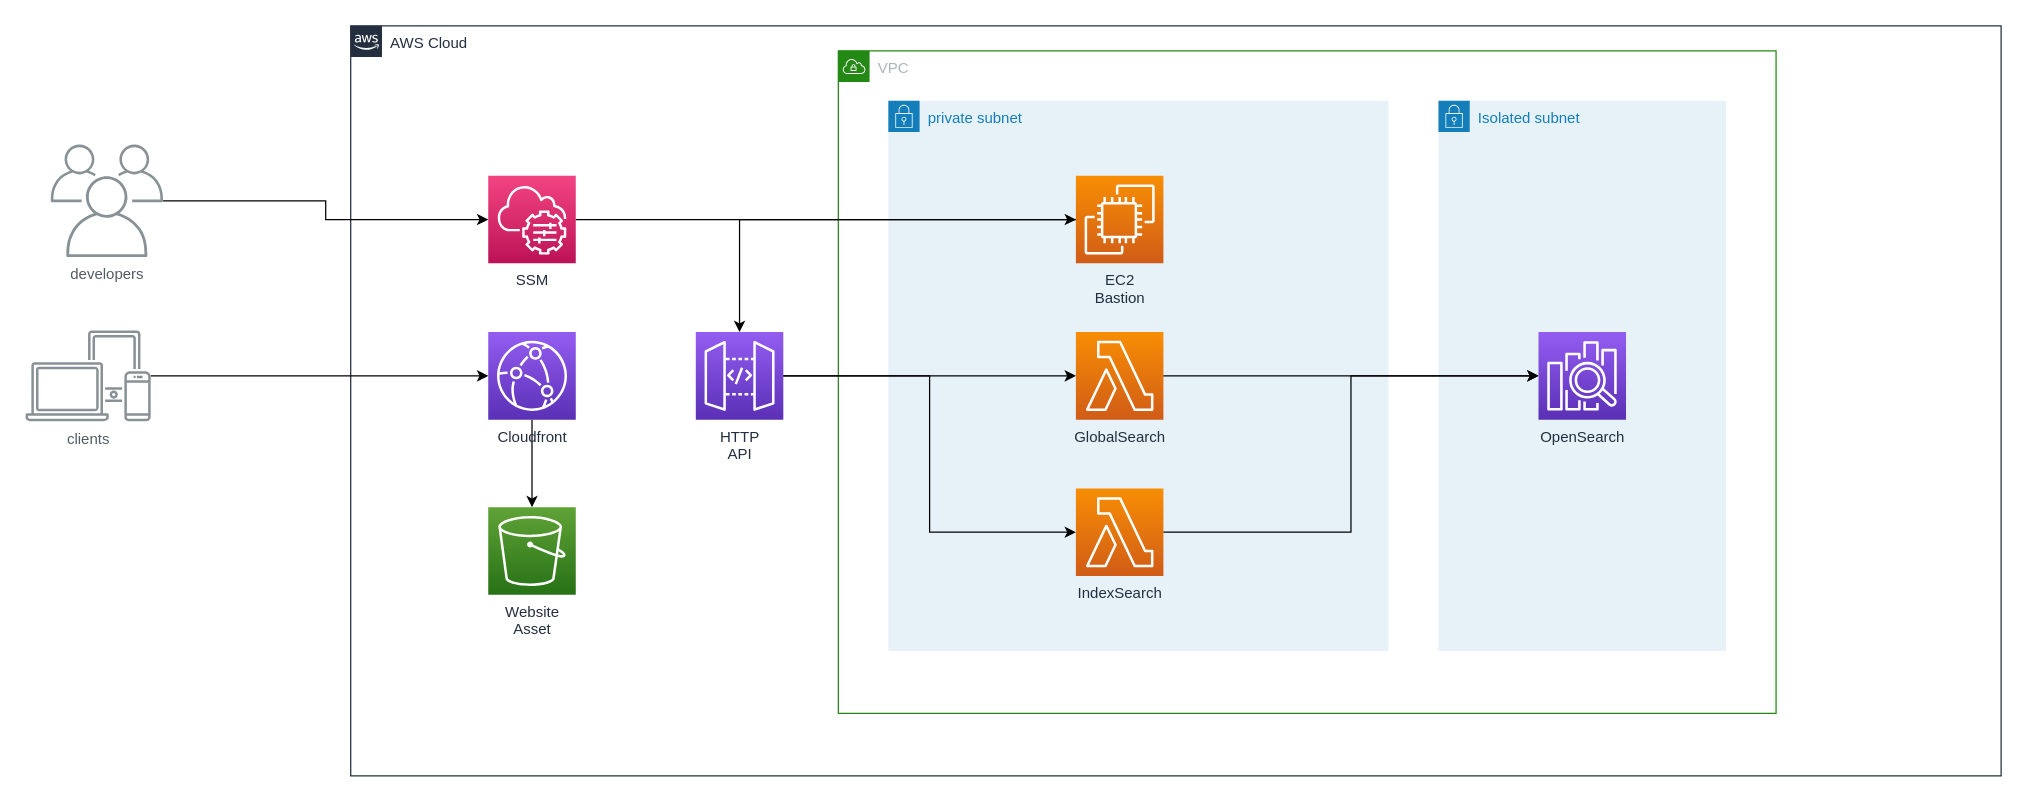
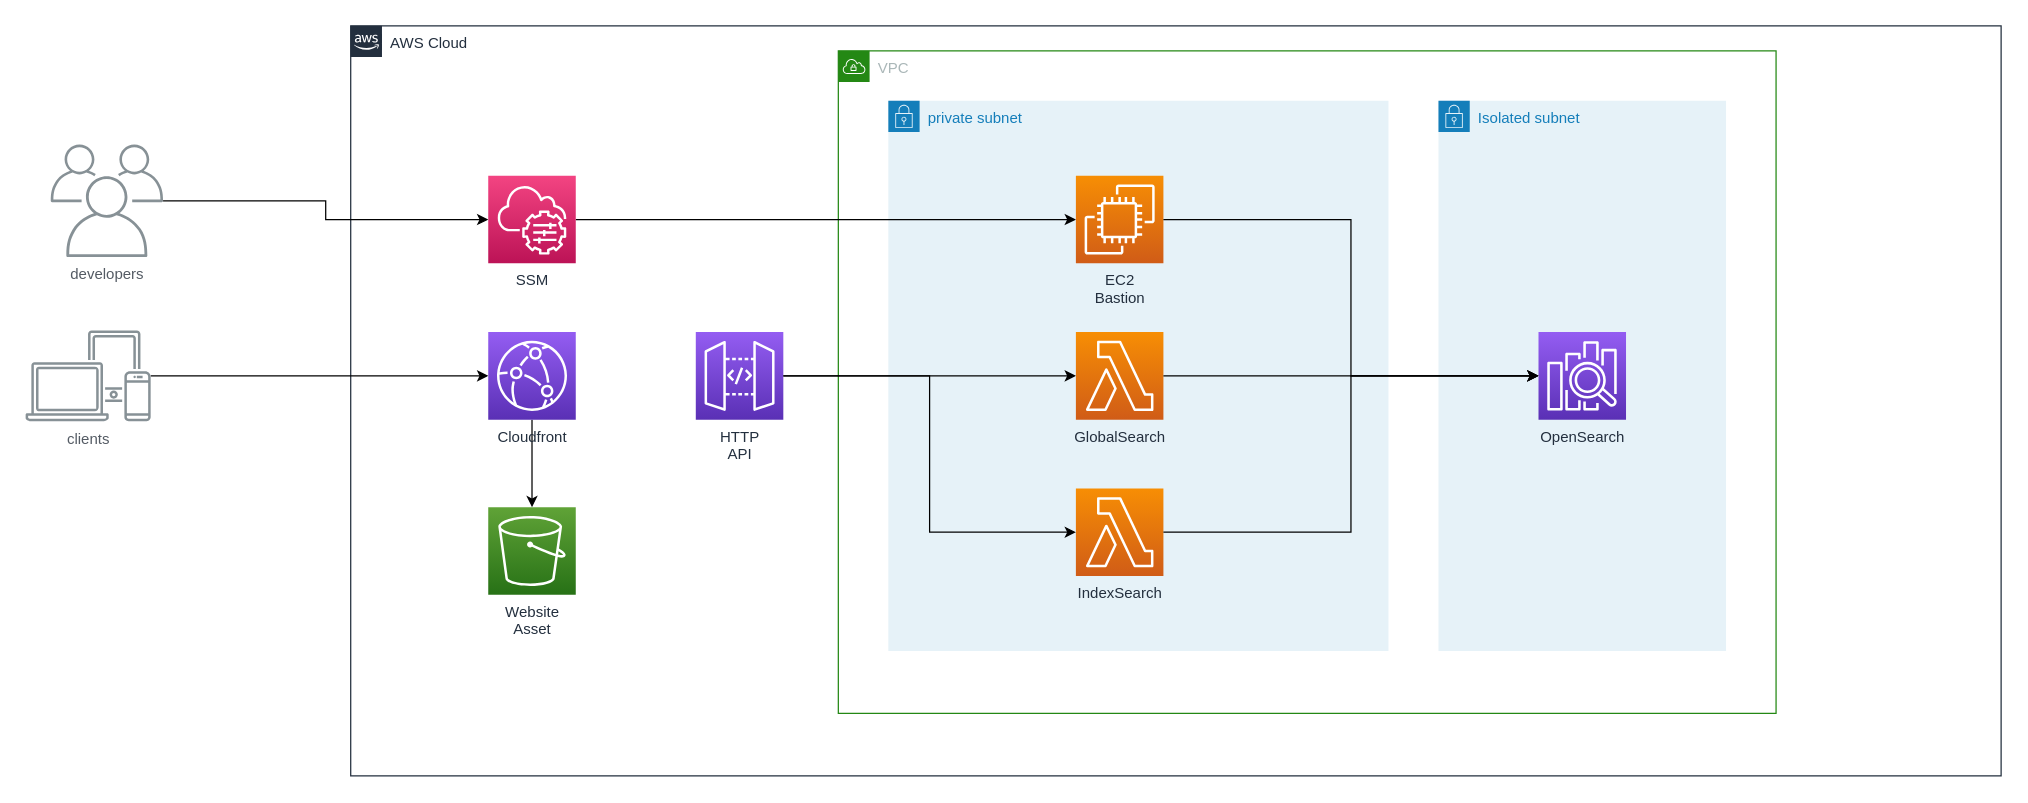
(739, 273) -> (1334, 219)
